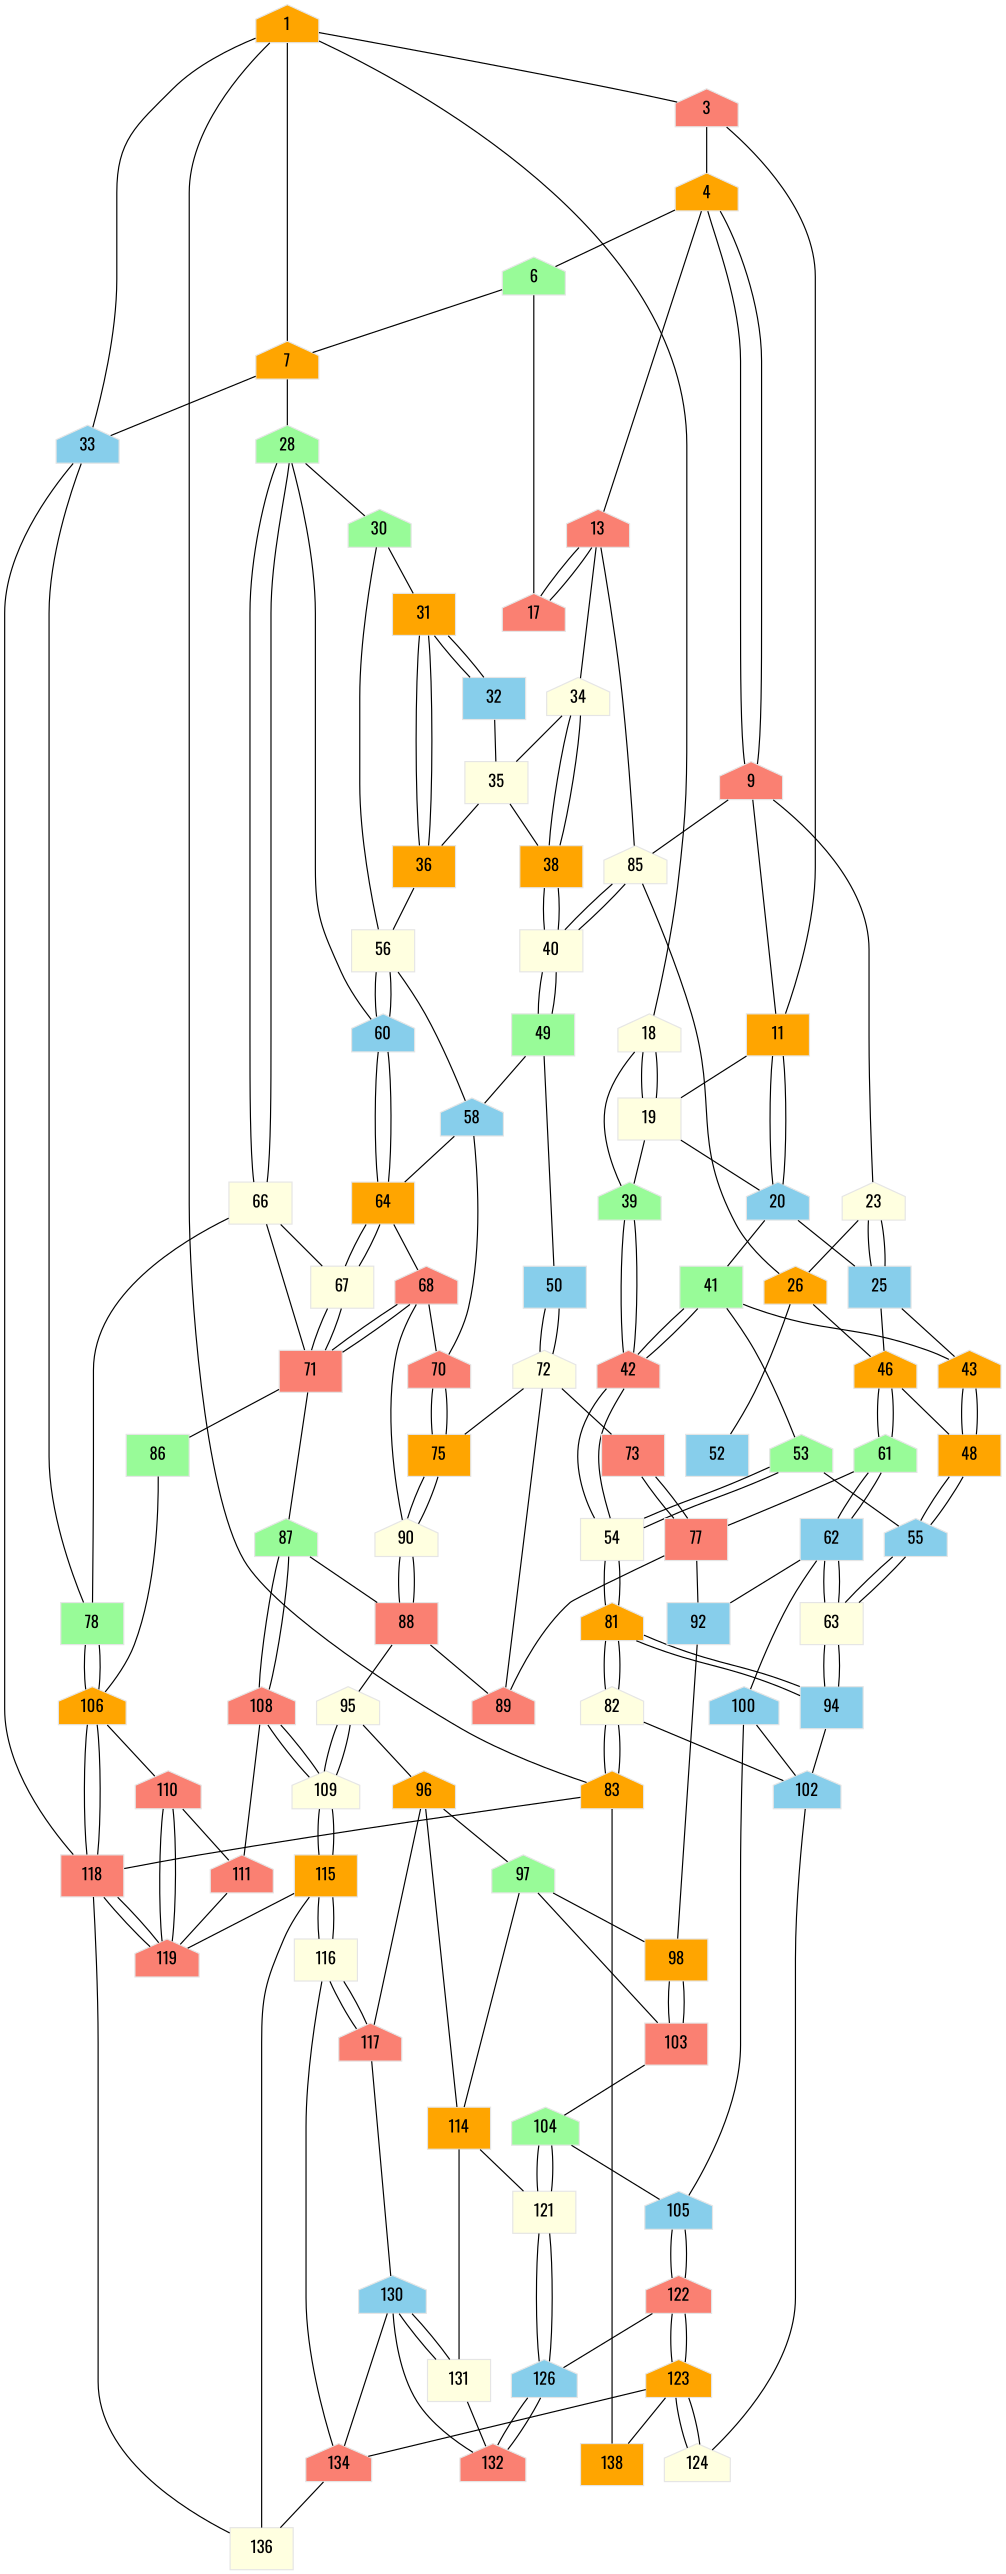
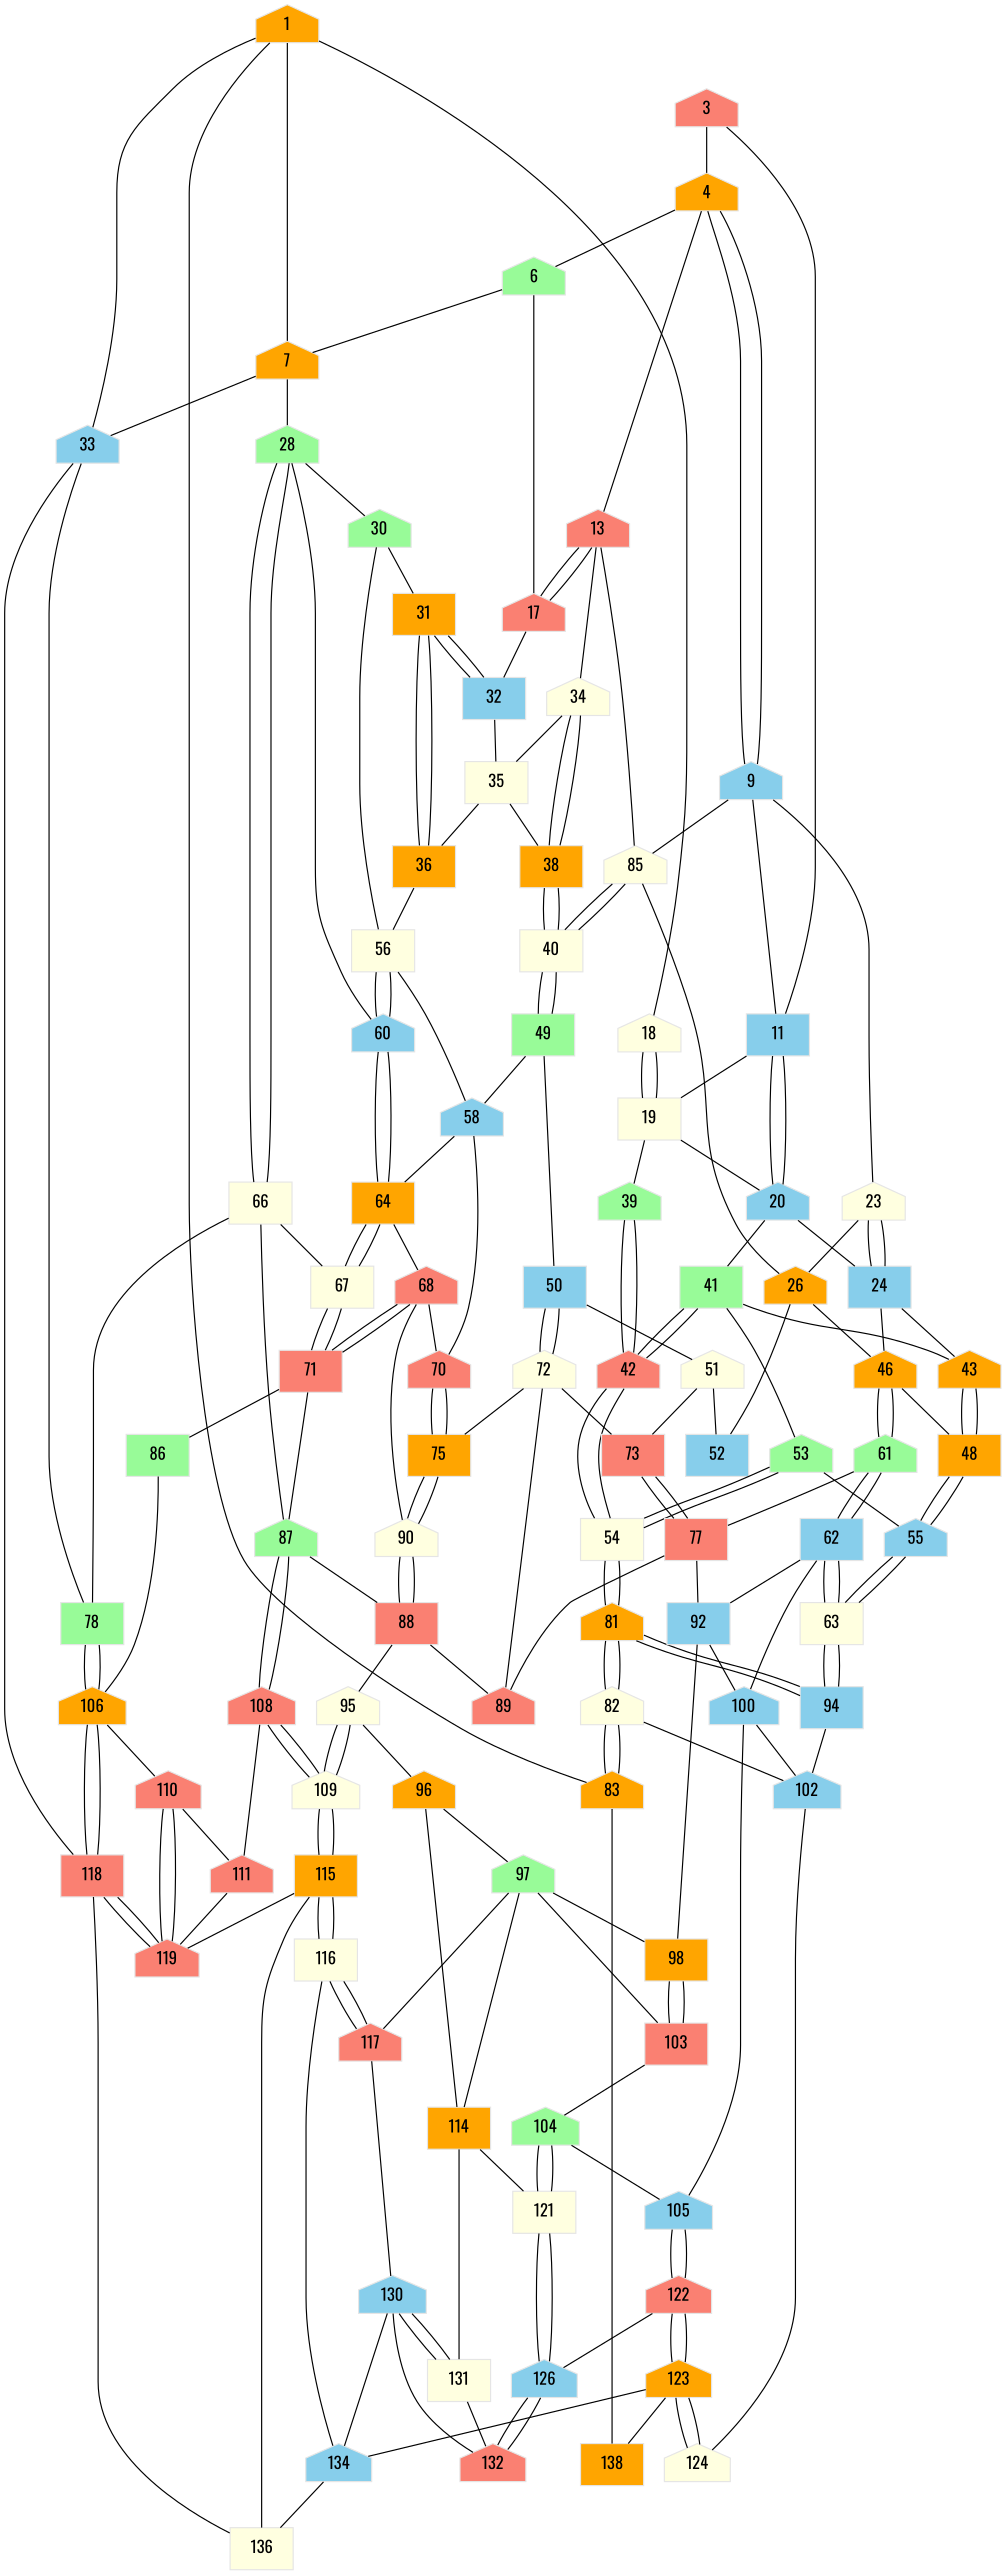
(498, 66) -> none
none -> (515, 655)
(751, 783) -> (751, 783)
(778, 1035) -> (778, 1035)
(605, 1116) -> none
(286, 1287) -> (267, 1372)
(880, 1287) -> (880, 1287)
none -> (713, 1371)
none -> (727, 1677)
(352, 1831) -> none
(397, 1917) -> (449, 1957)
(339, 2465) -> (339, 2465)
